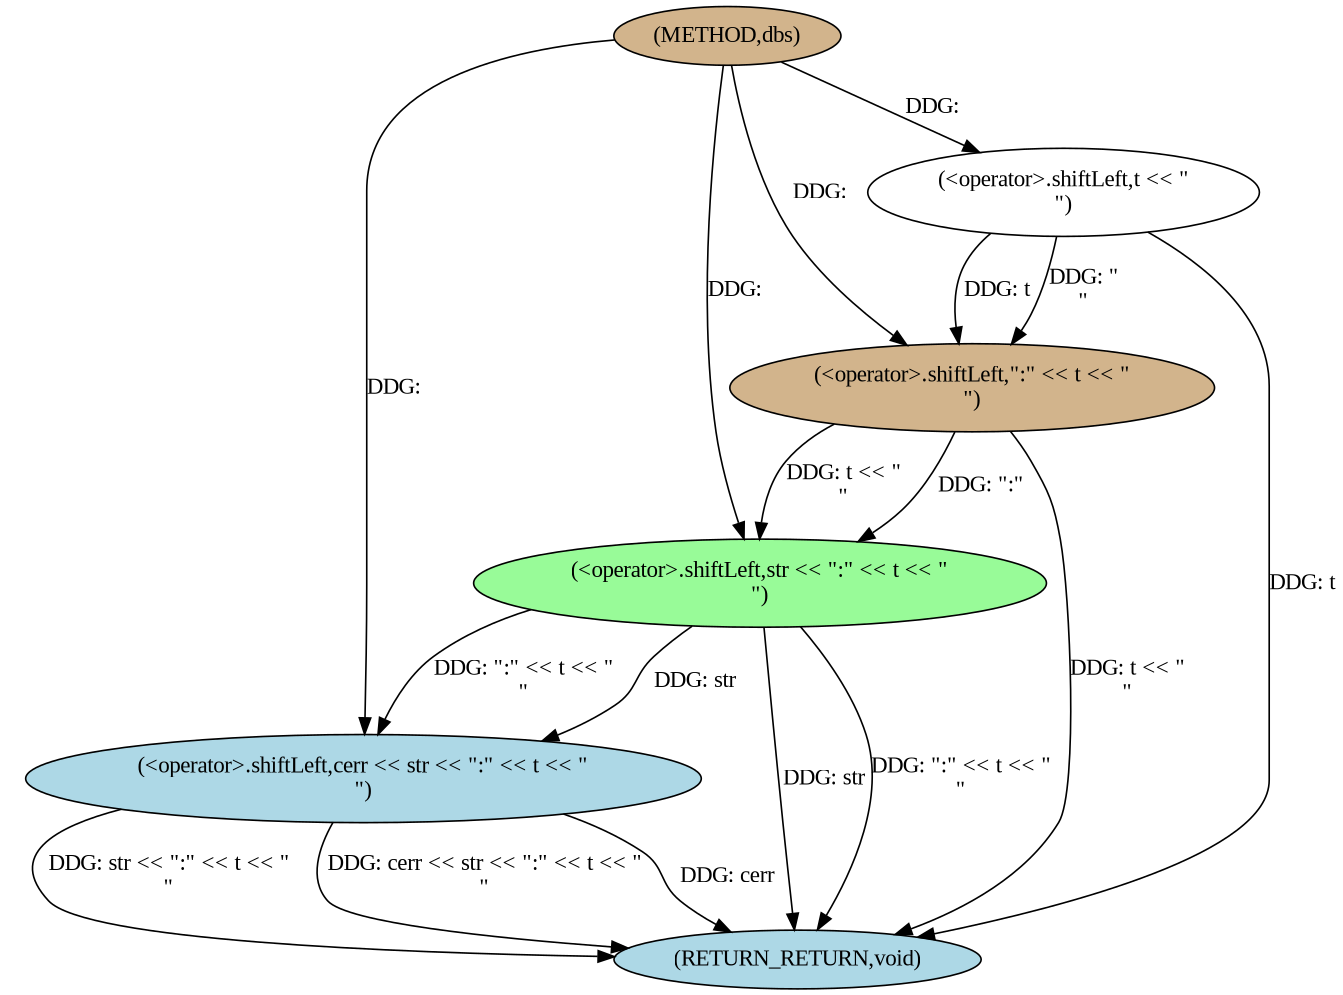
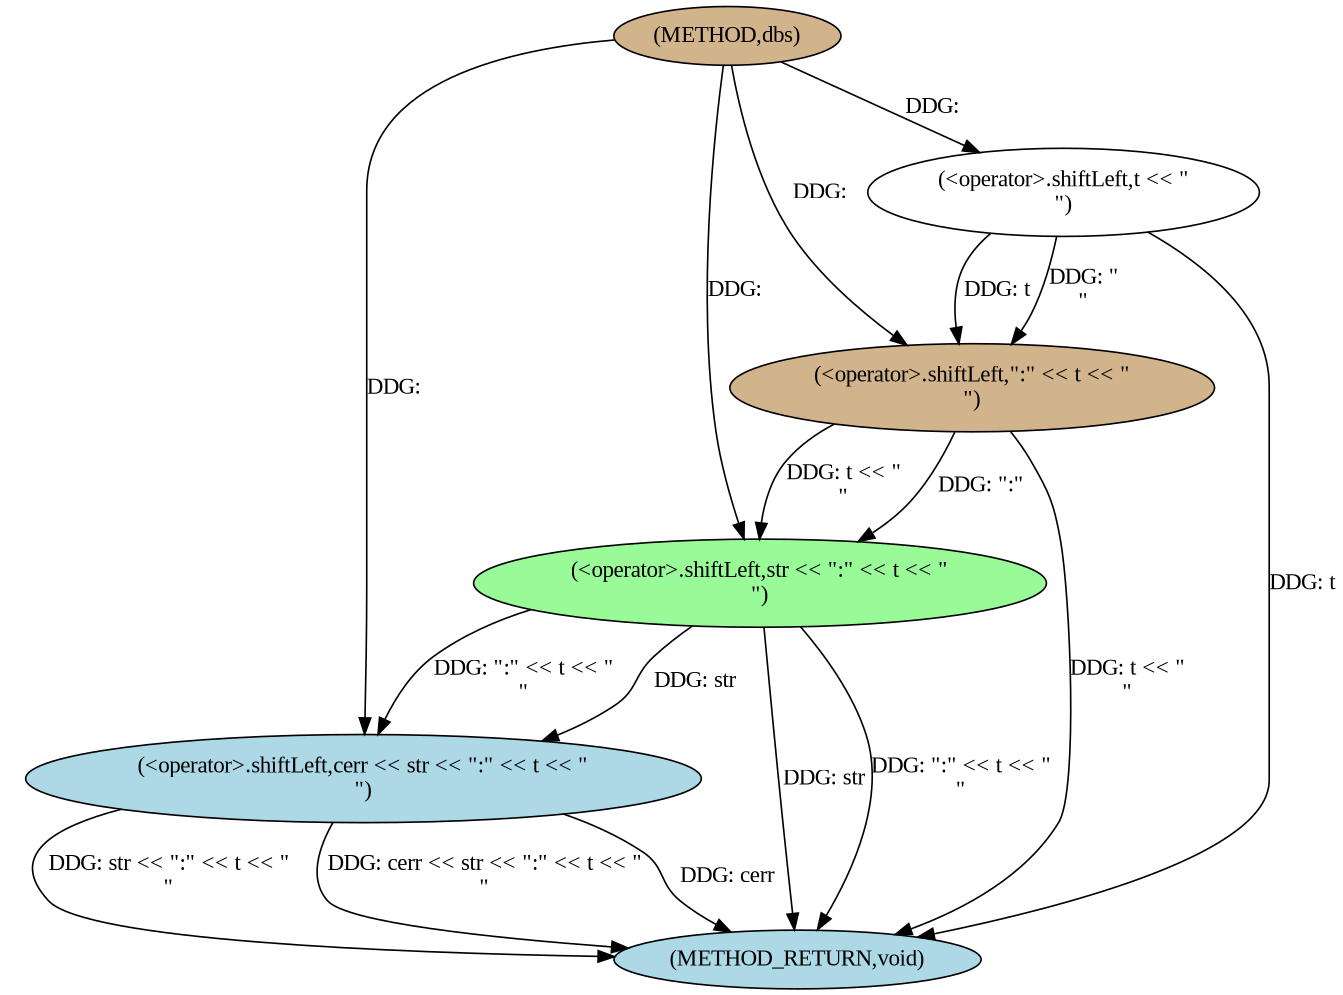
(798, 960) -> (798, 960)
